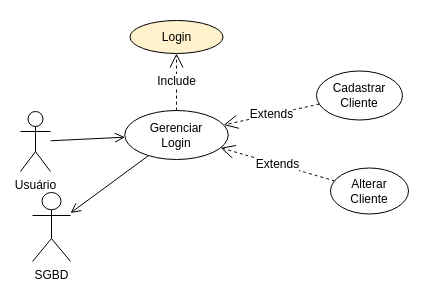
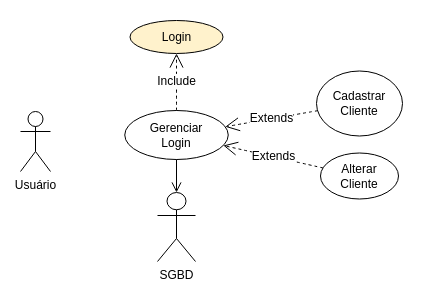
(360, 96) -> (360, 104)
(87, 139) -> none
(370, 191) -> (360, 176)
(52, 227) -> (177, 227)
